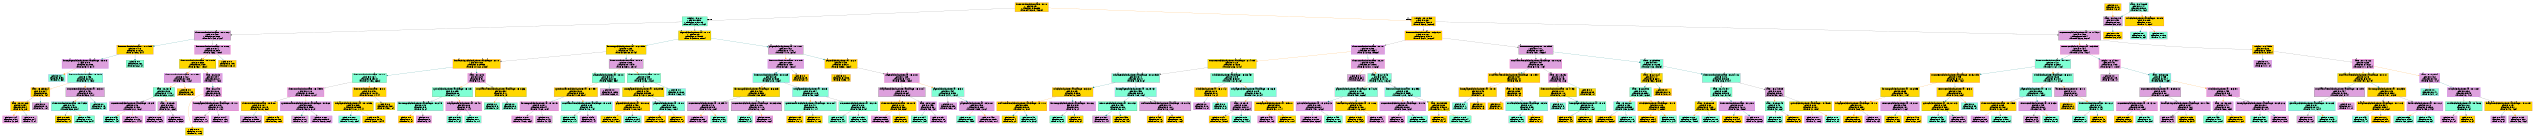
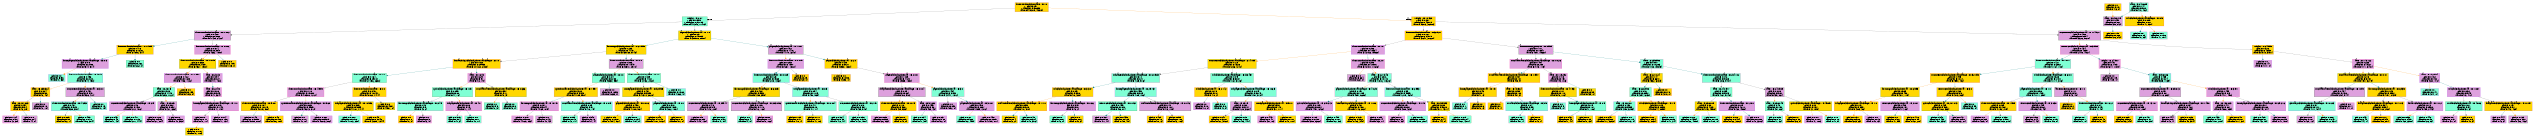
(189, 107) -> (198, 125)
(1776, 114) -> (1774, 113)
(132, 119) -> (132, 119)
